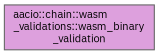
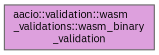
(79, 27) -> (79, 27)
